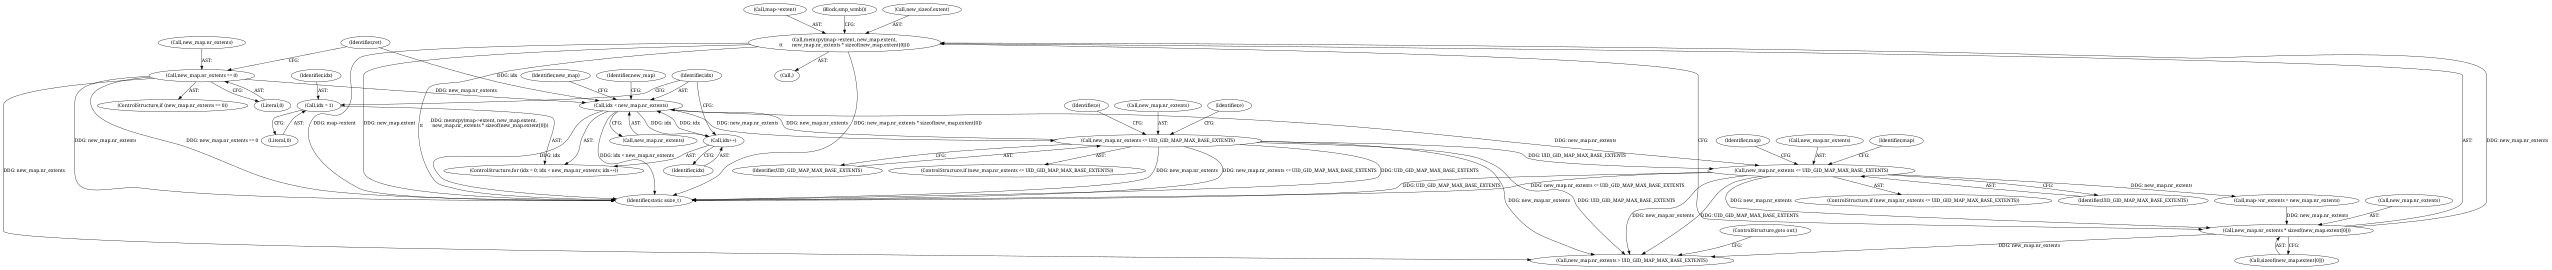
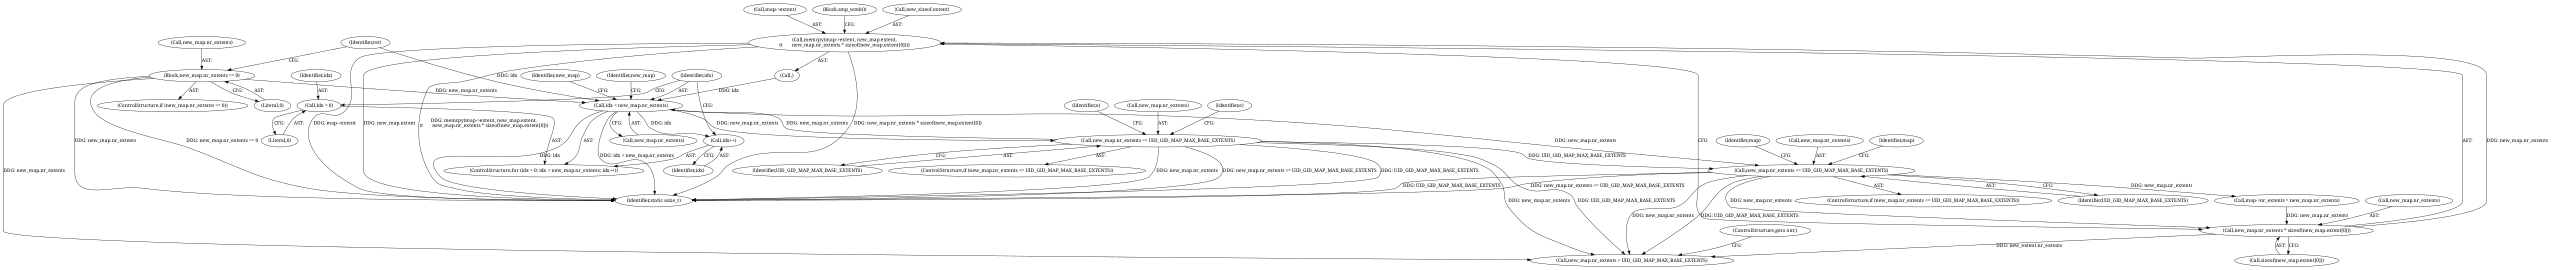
(202, 76) -> (202, 76)
(319, 106) -> (319, 106)
(681, 129) -> (718, 89)
(2029, 246) -> (2029, 246)
